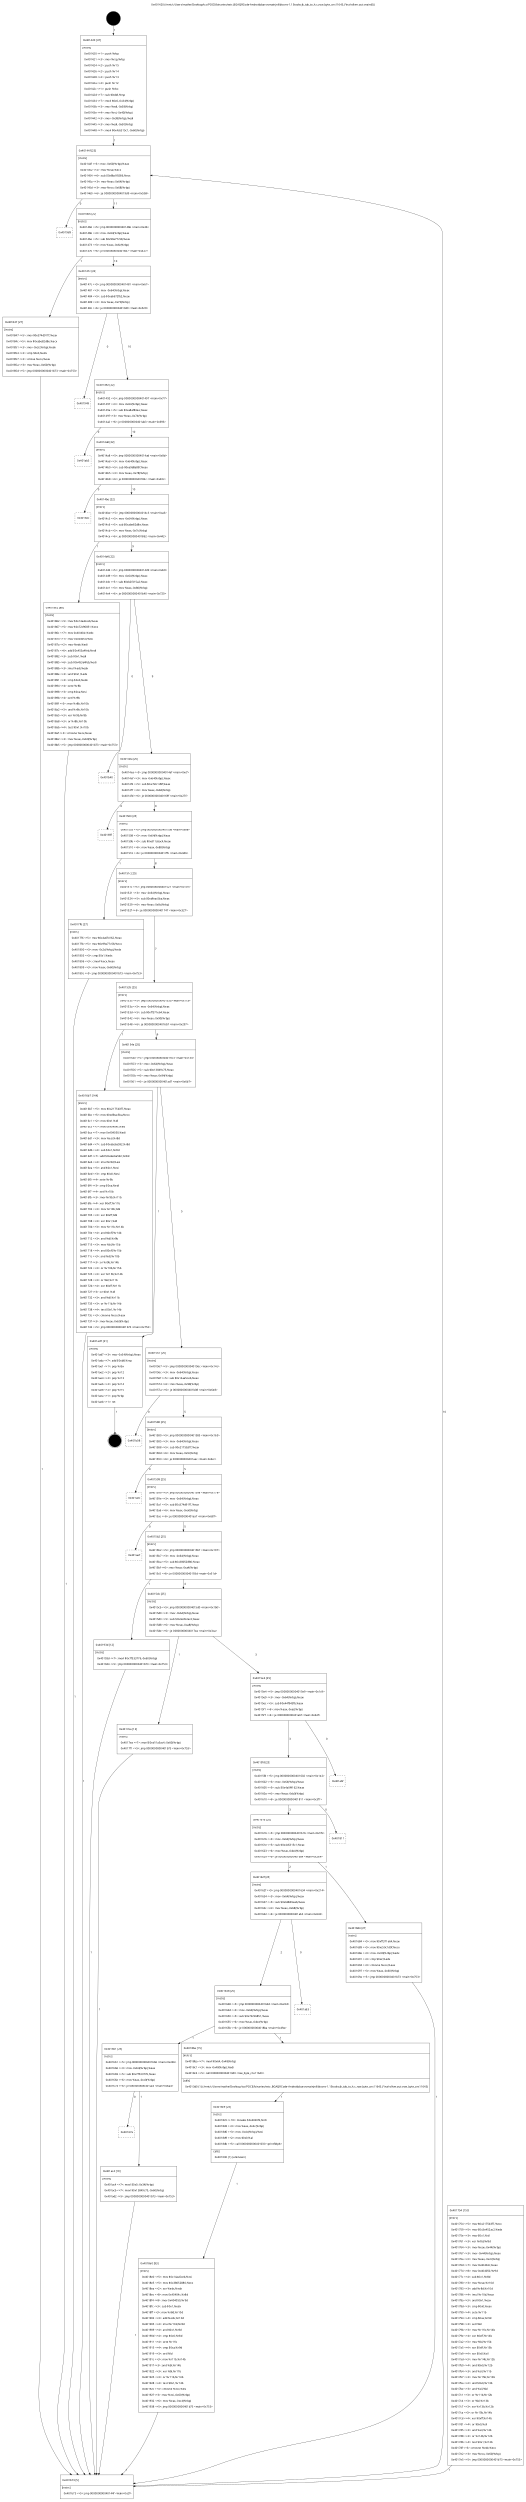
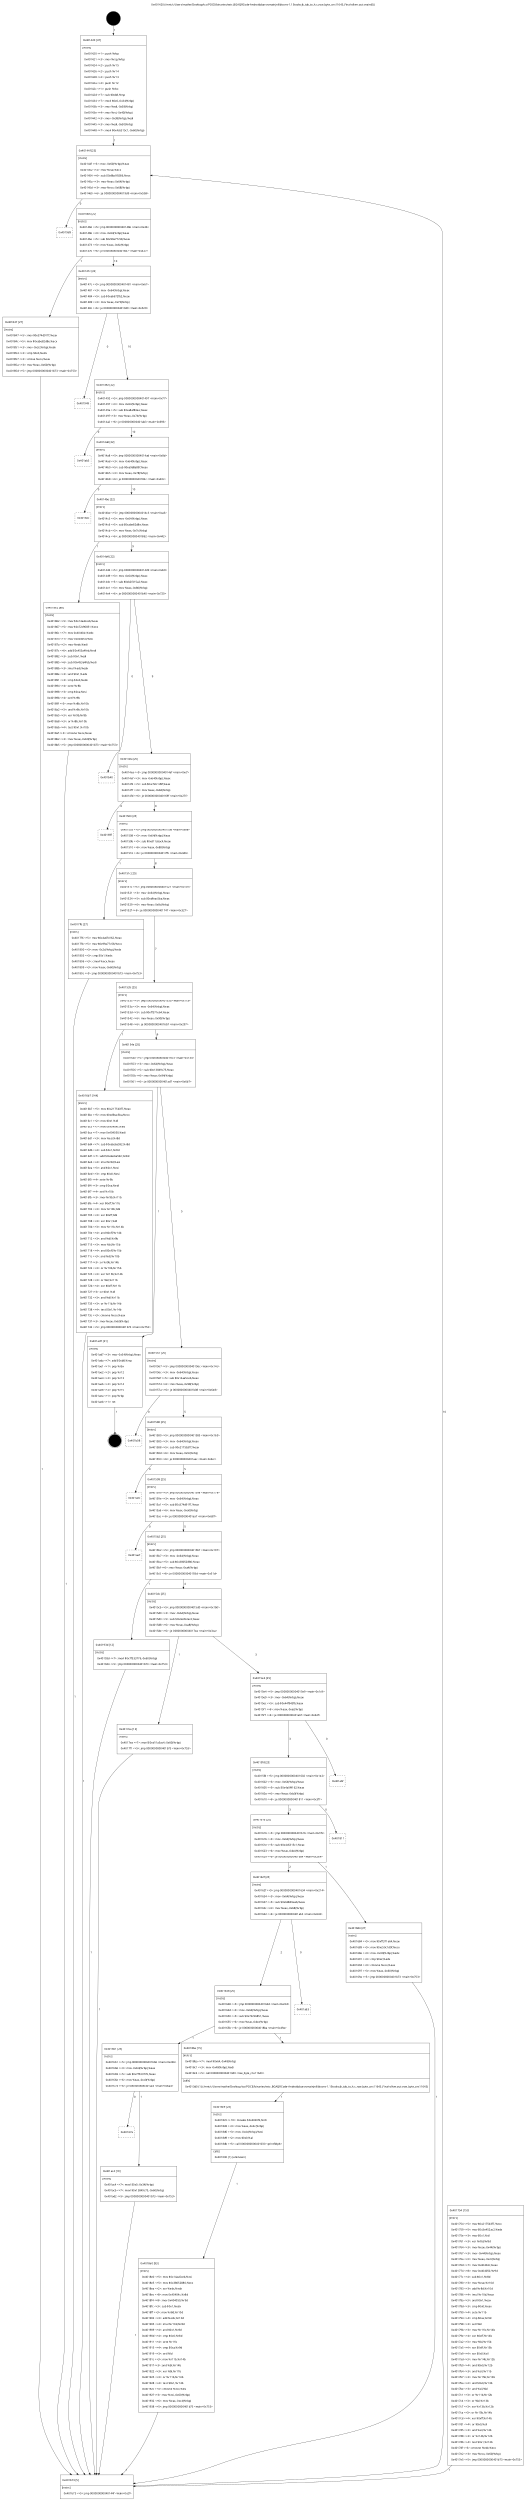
(113, 203) -> none
